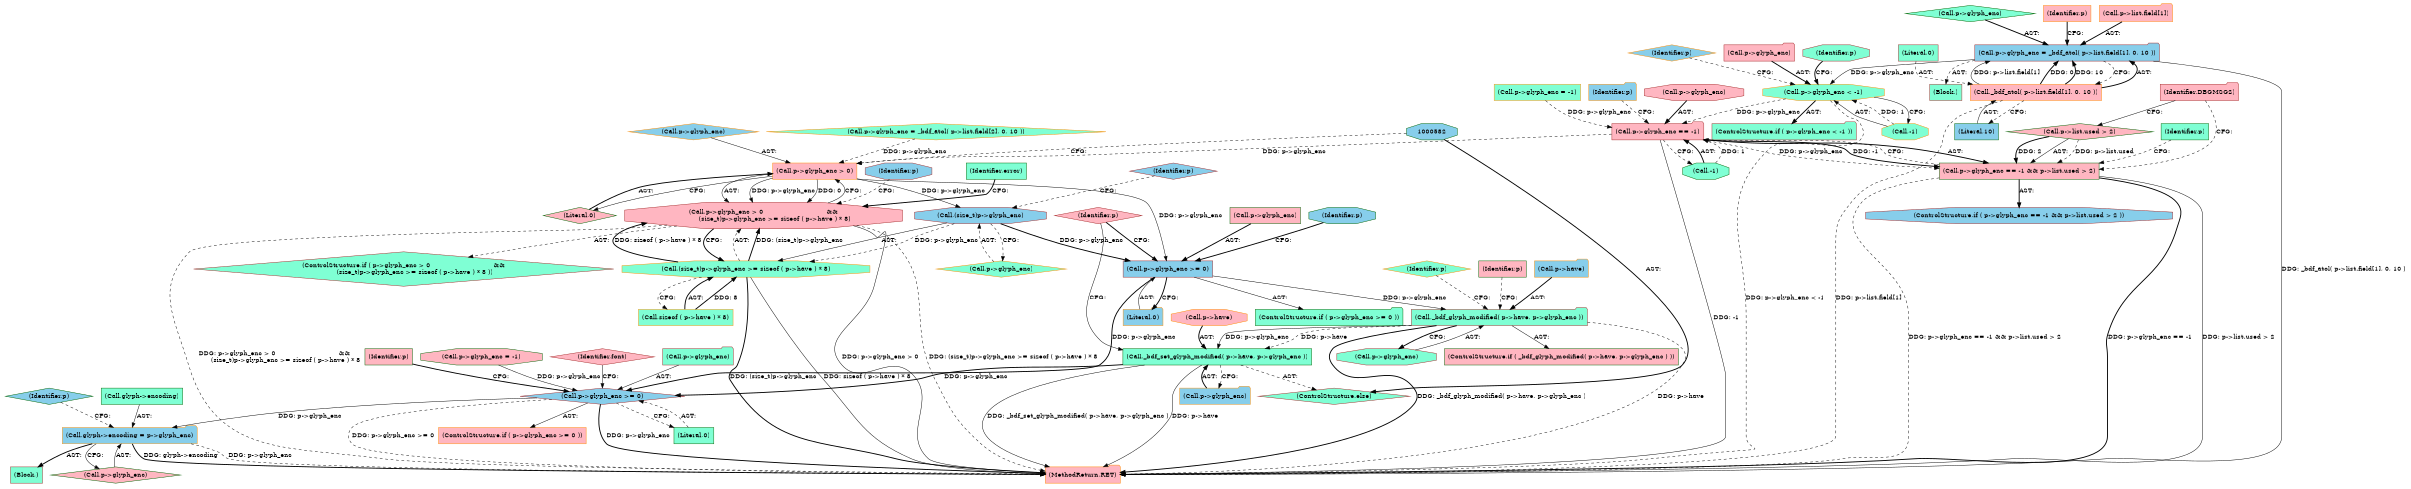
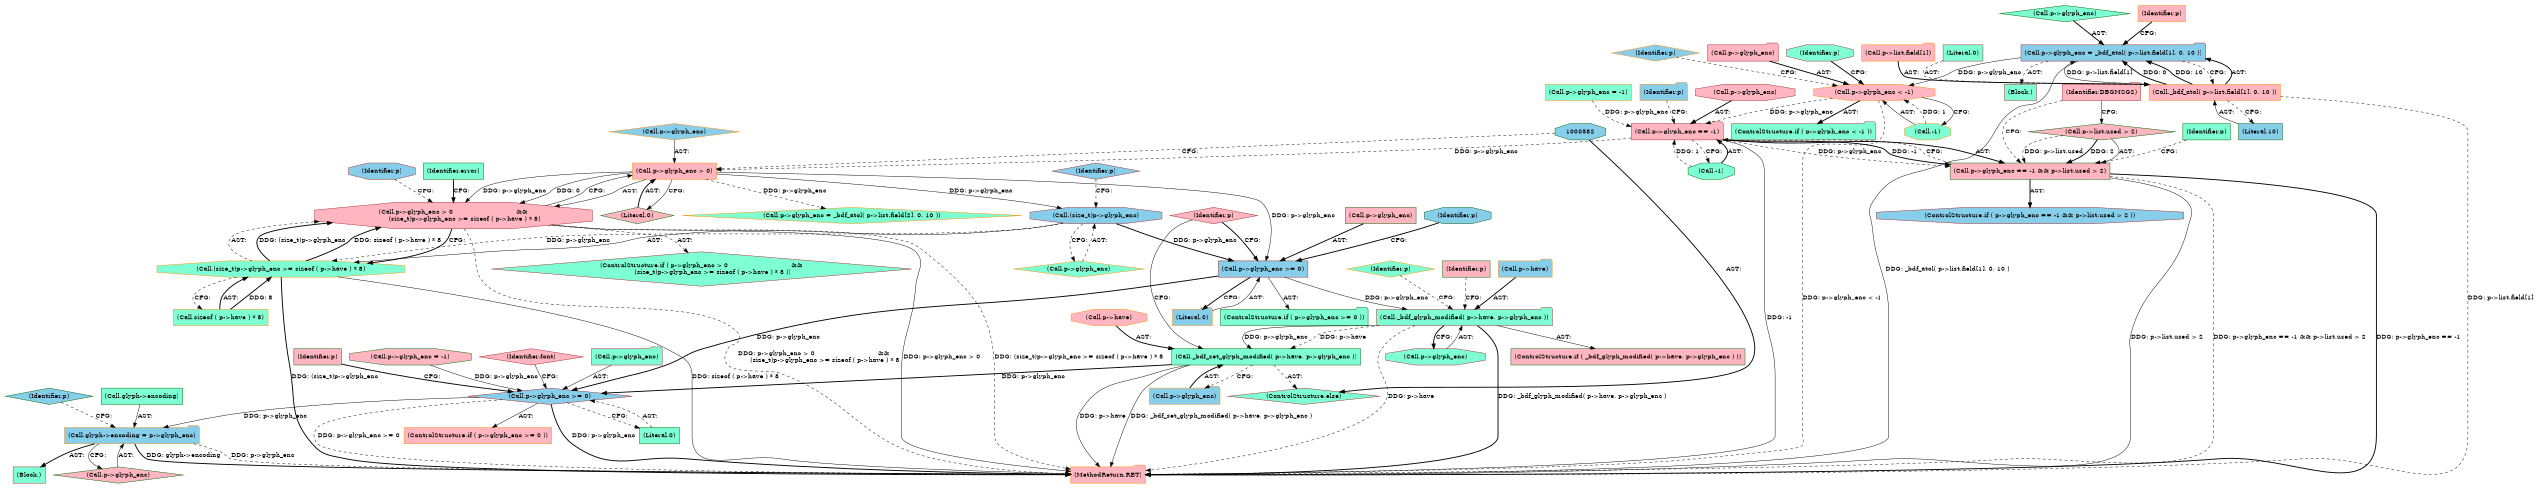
(2104, 32) -> (2016, 83)
(1824, 92) -> (1874, 92)
(879, 150) -> (764, 193)
